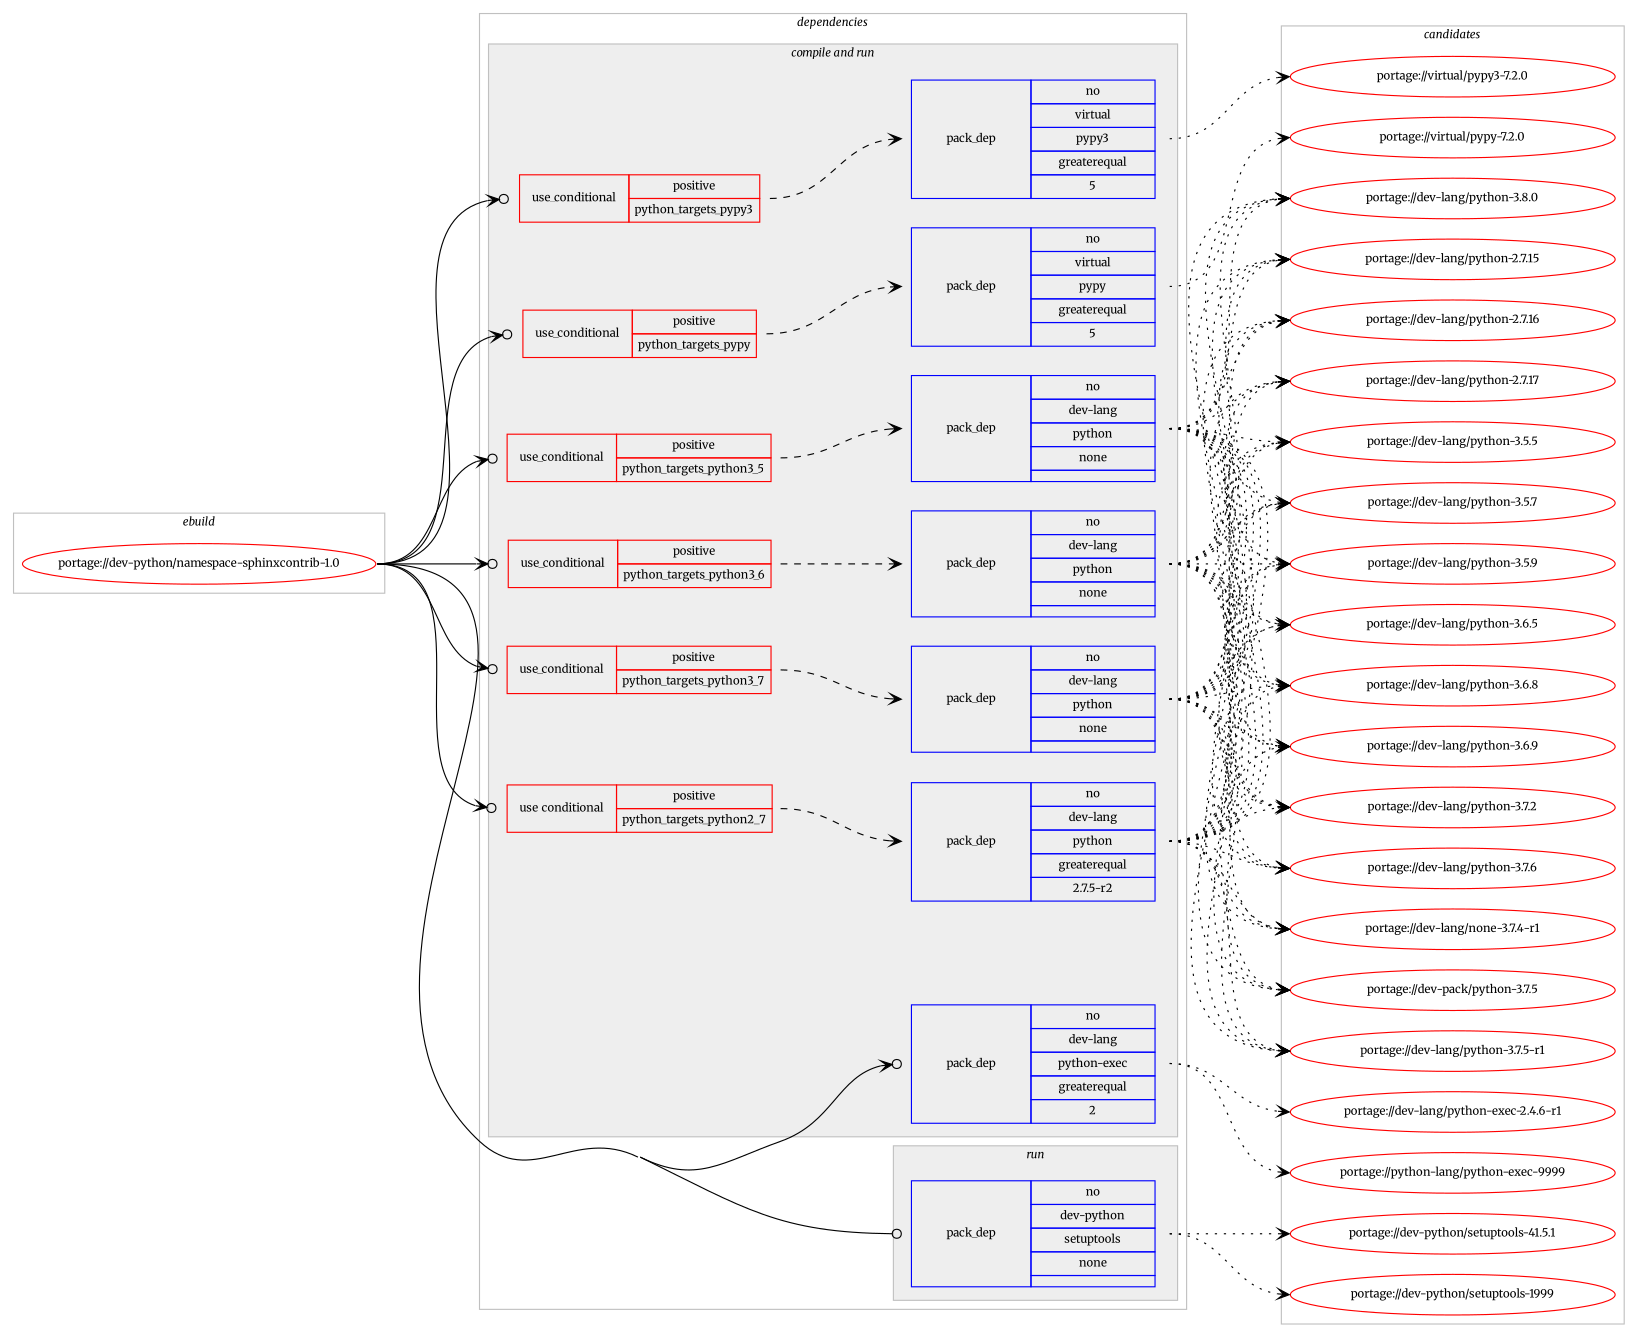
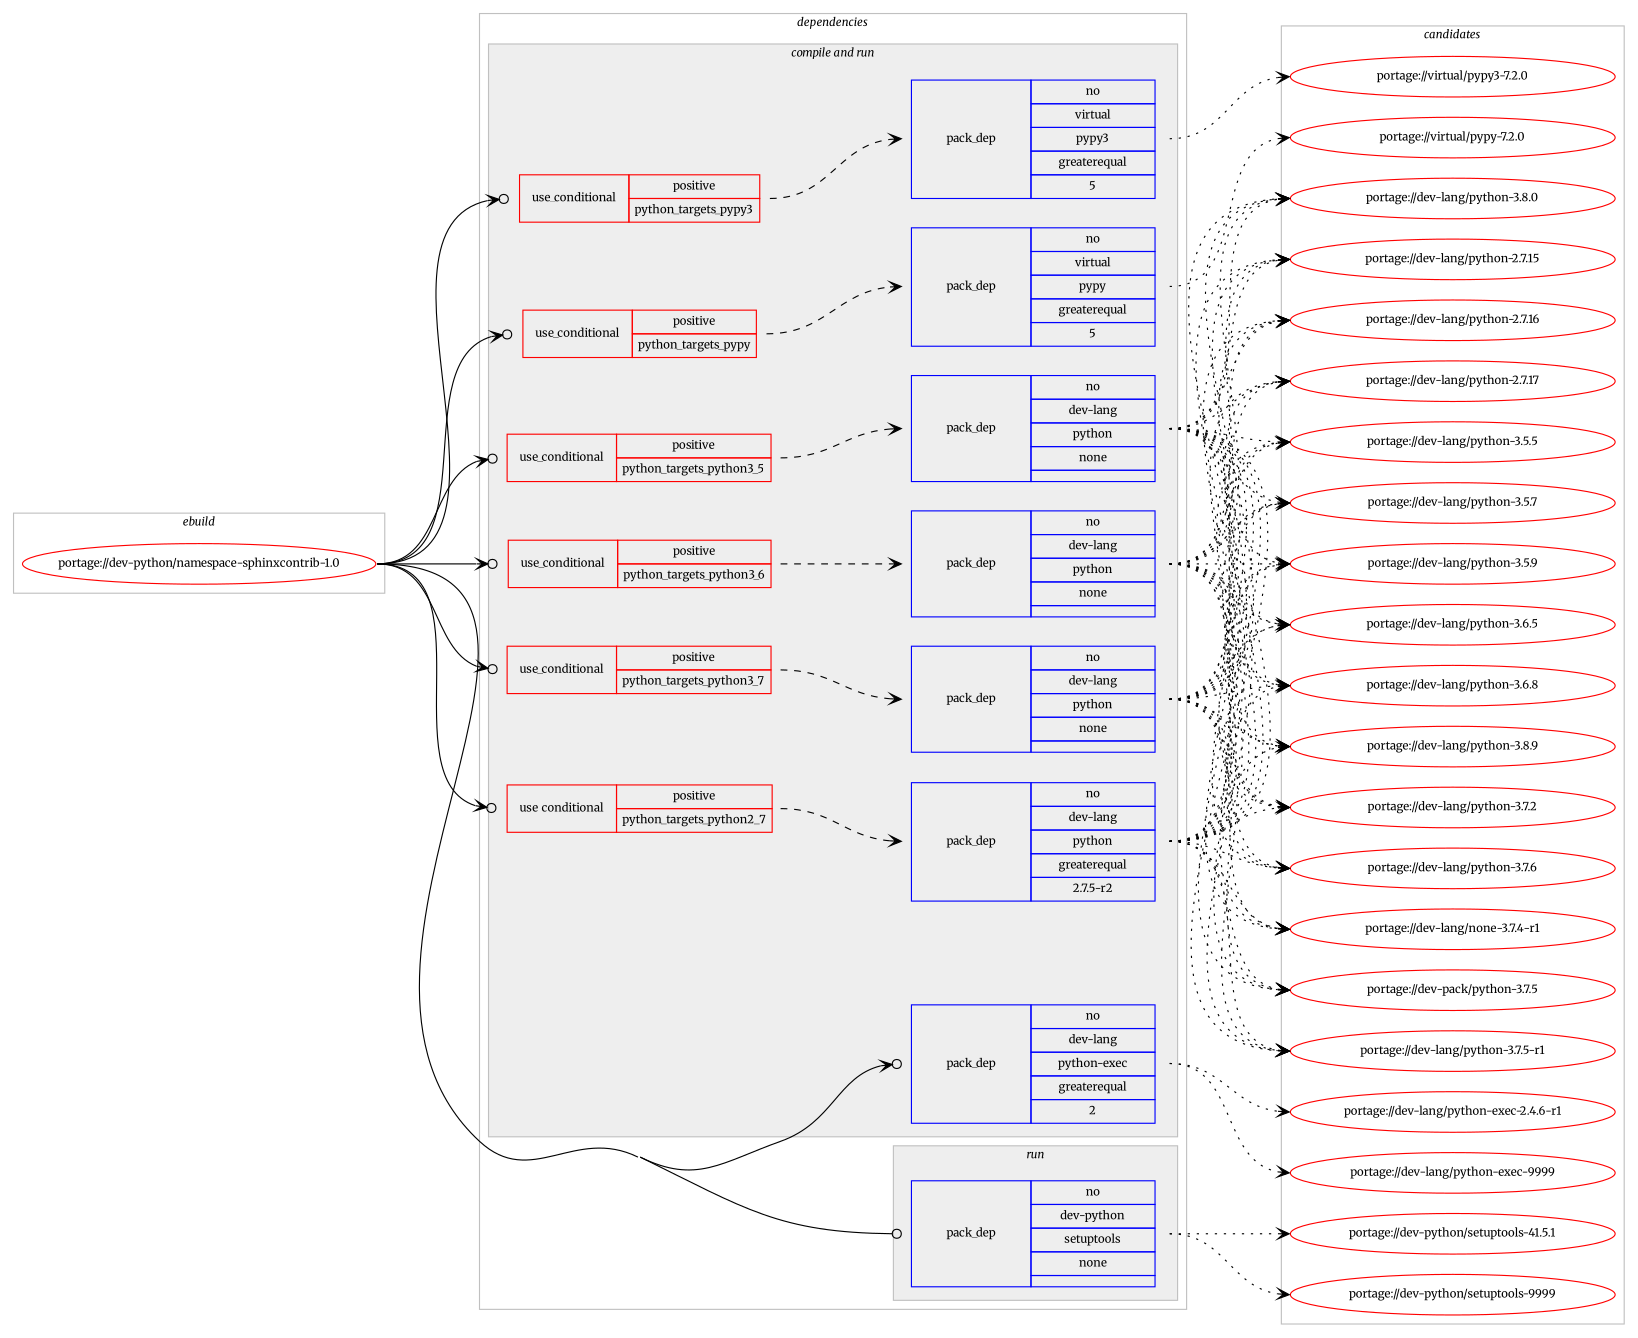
(1453, 747) -> (1453, 747)
(1453, 1173) -> (1453, 1173)
(1453, 1295) -> (1453, 1295)
